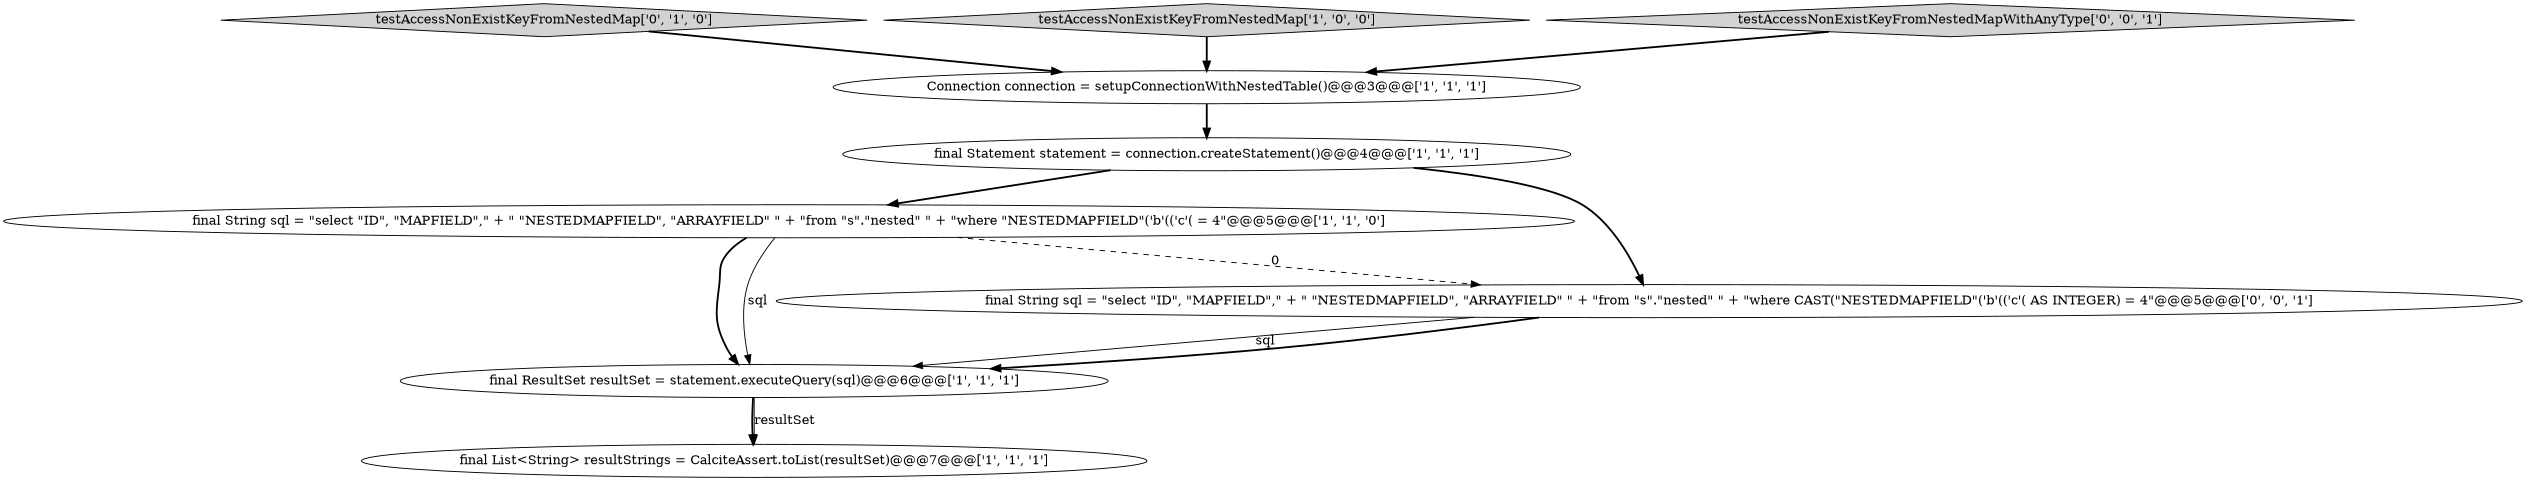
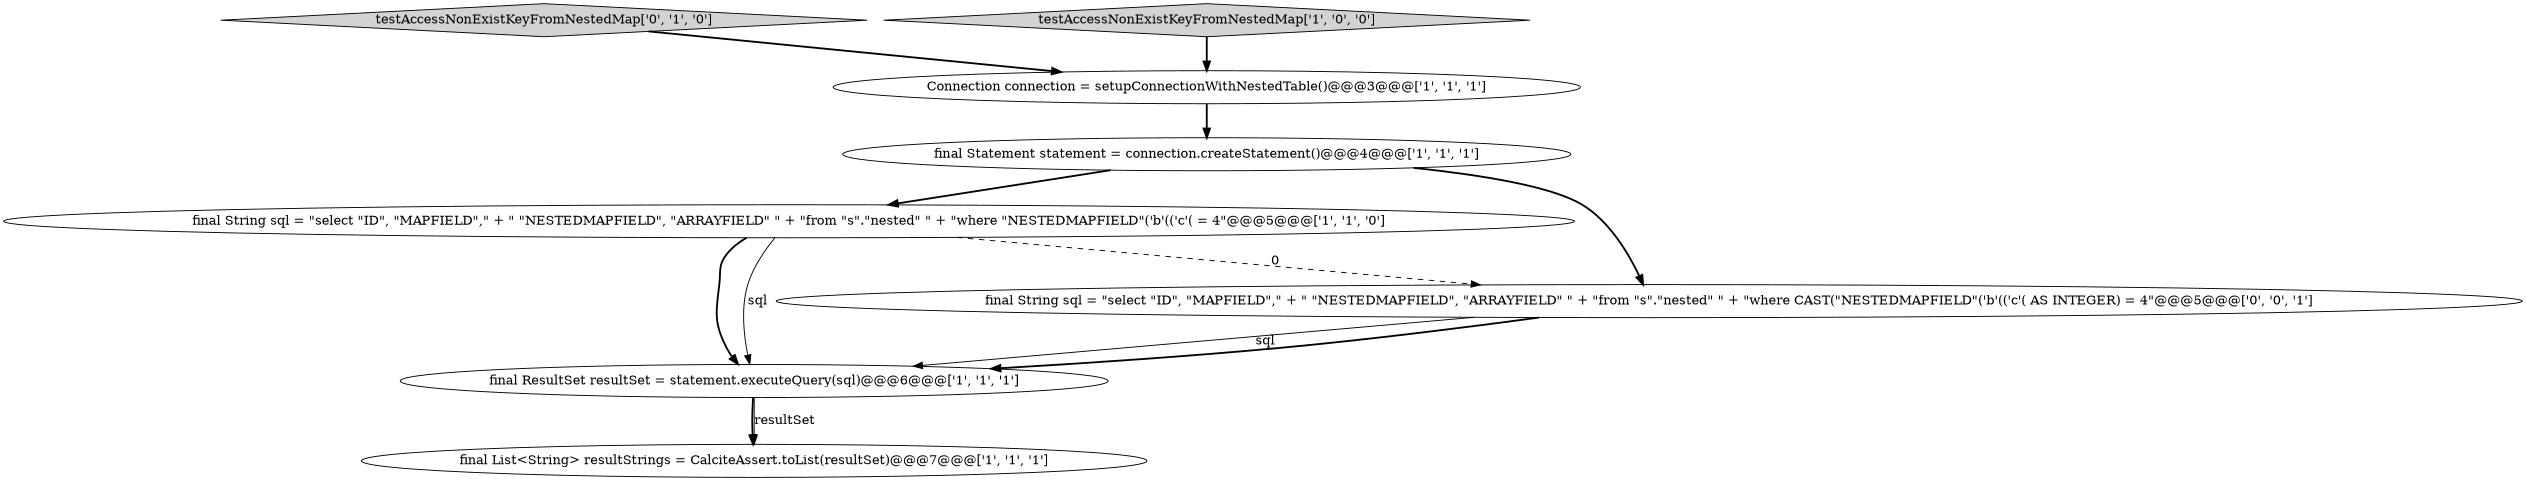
(1950, 20) -> none
